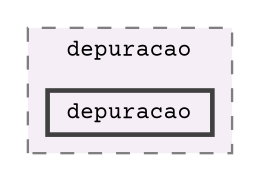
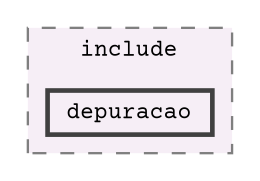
(130, 50) -> (130, 50)
